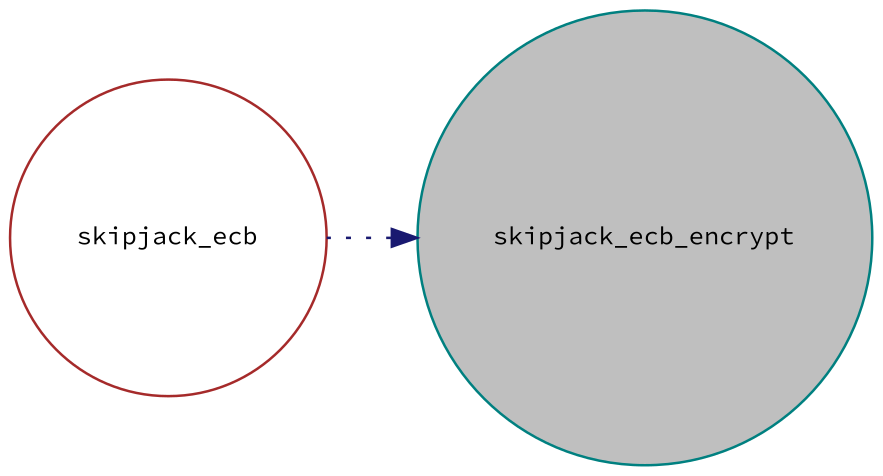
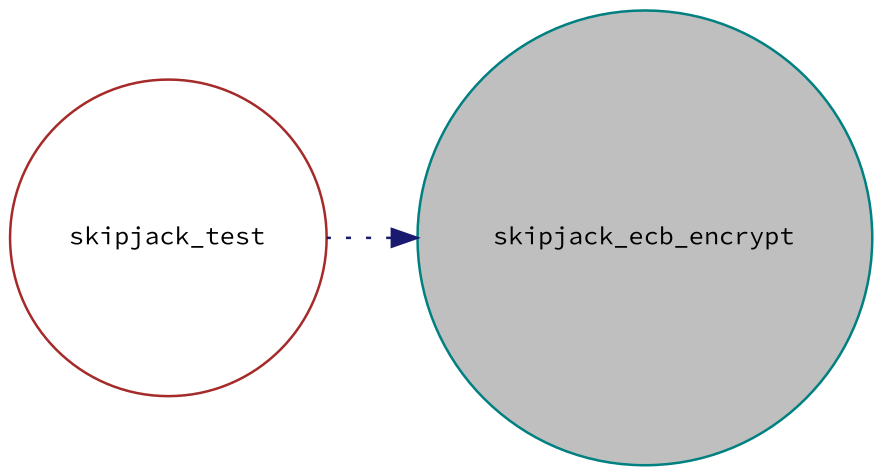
(168, 238) -> (168, 238)
